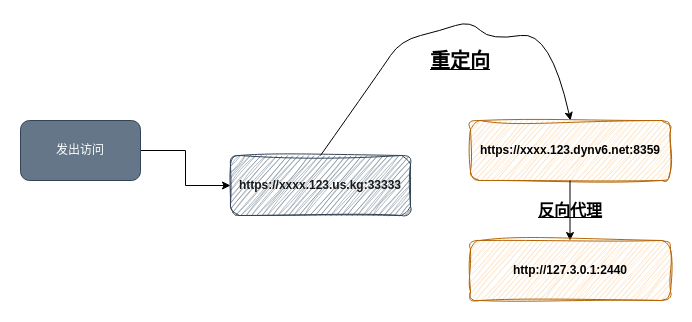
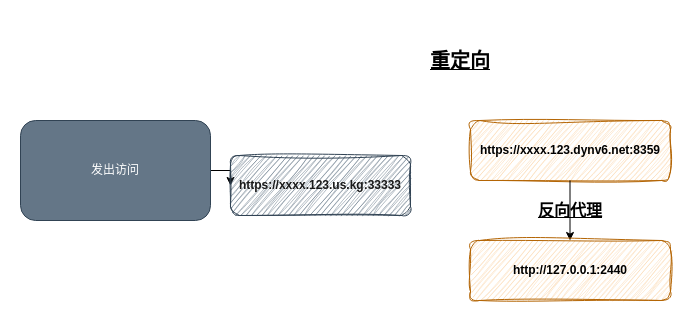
(442, 30) -> none
(81, 151) -> (116, 171)
(571, 271) -> (571, 271)
